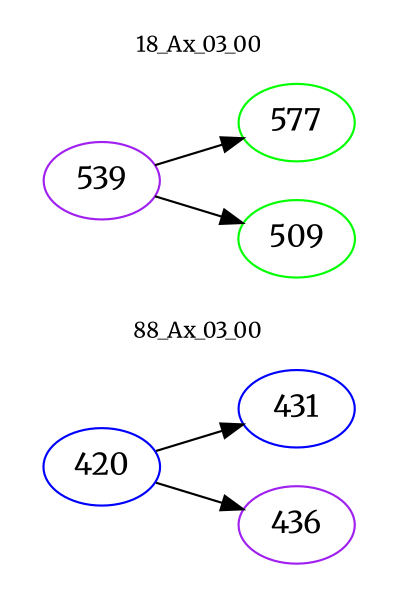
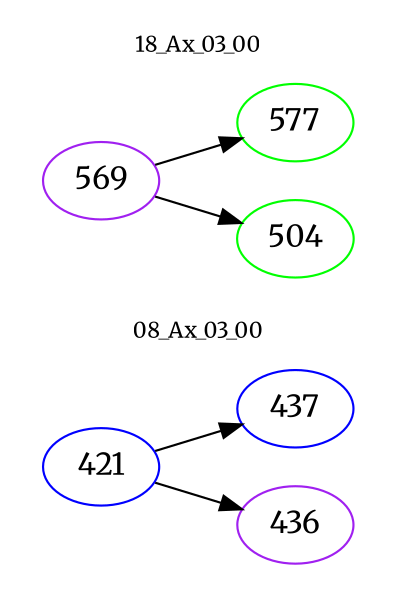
(102, 181) -> (101, 181)
(297, 239) -> (295, 239)
(199, 332) -> (198, 332)
(297, 409) -> (295, 409)
(102, 467) -> (101, 467)
